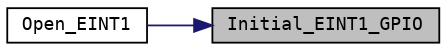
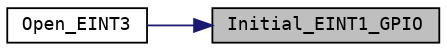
(77, 25) -> (77, 25)
